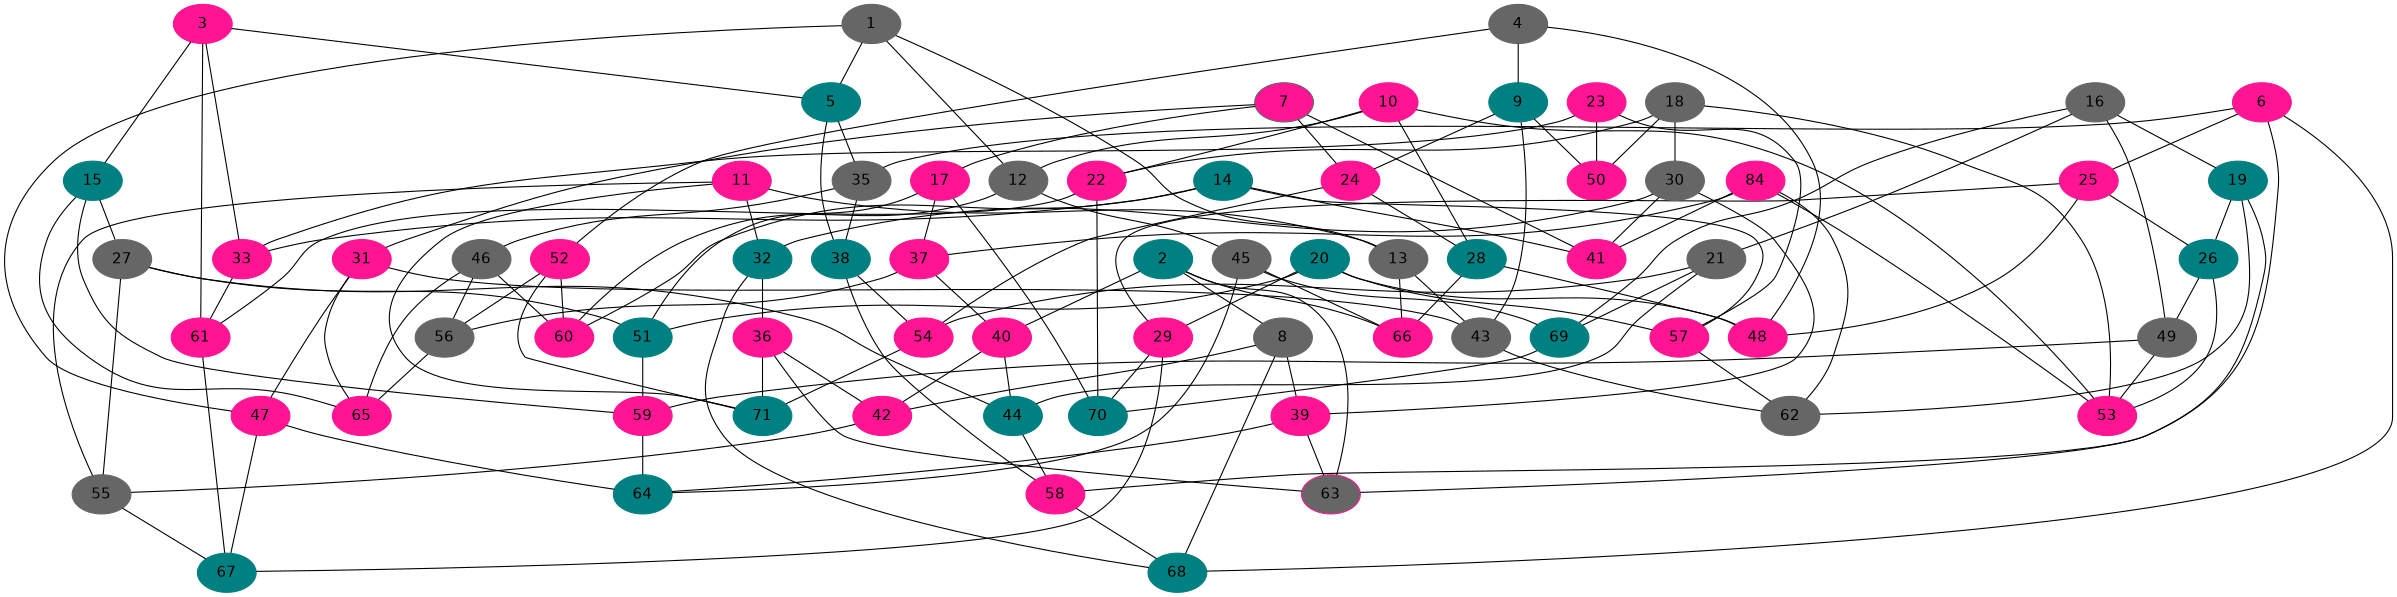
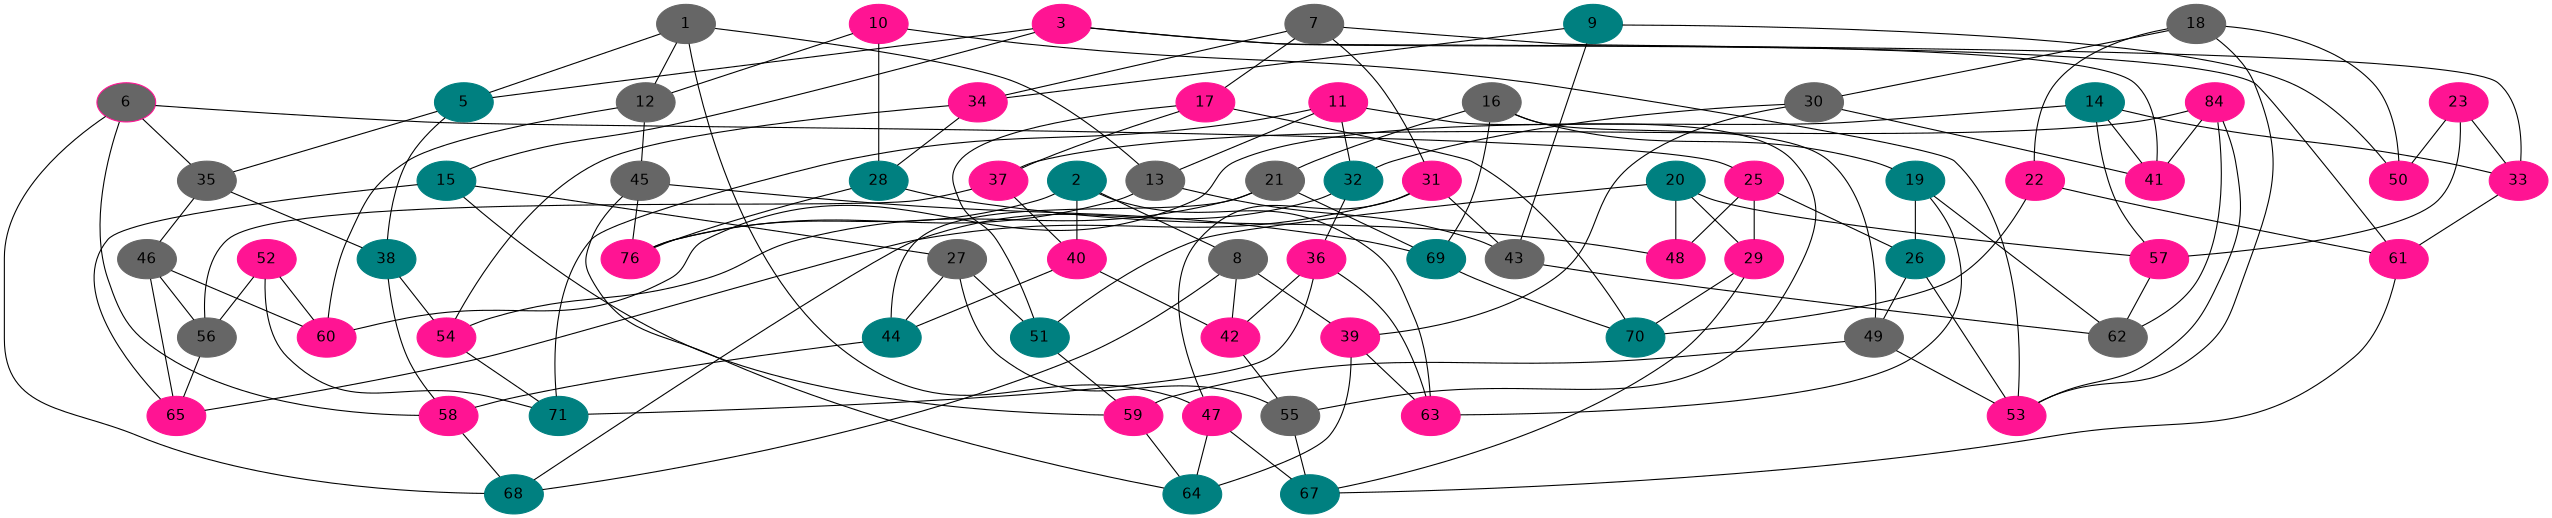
(1518, 24) -> none
(1284, 102) -> (1314, 24)
(2262, 102) -> (126, 102)
(1249, 141) -> none
(1351, 181) -> (978, 102)
(1403, 338) -> (630, 259)
(1331, 494) -> (1431, 416)
